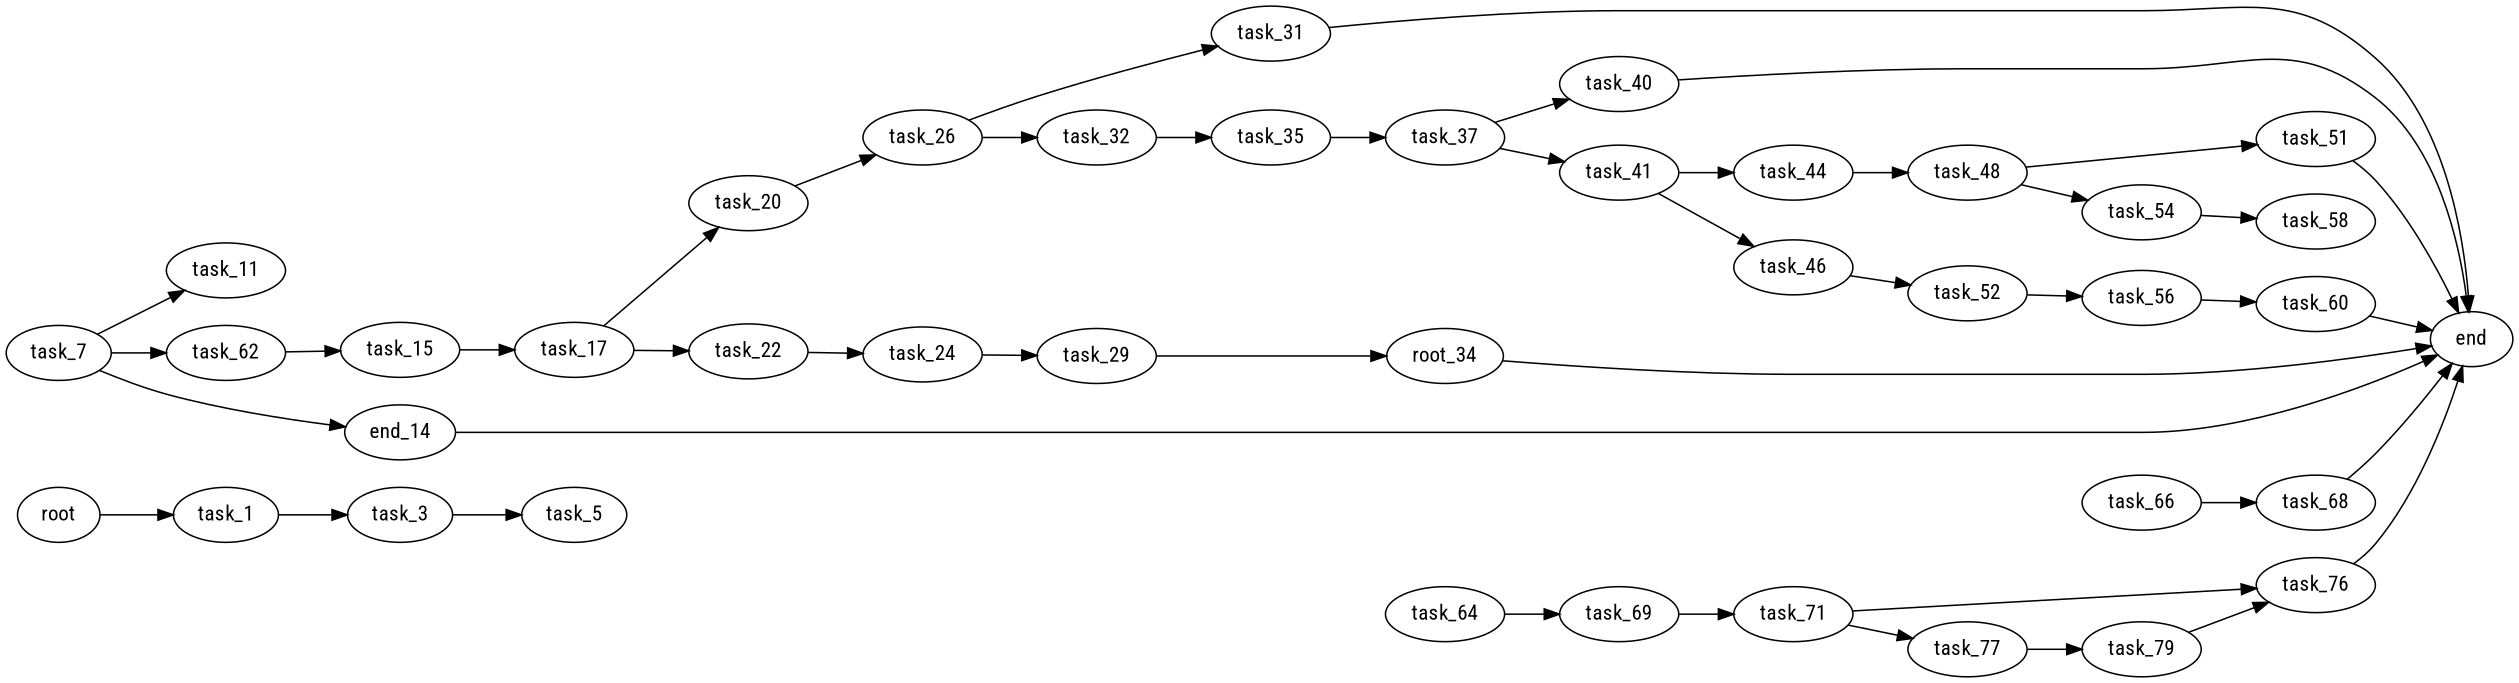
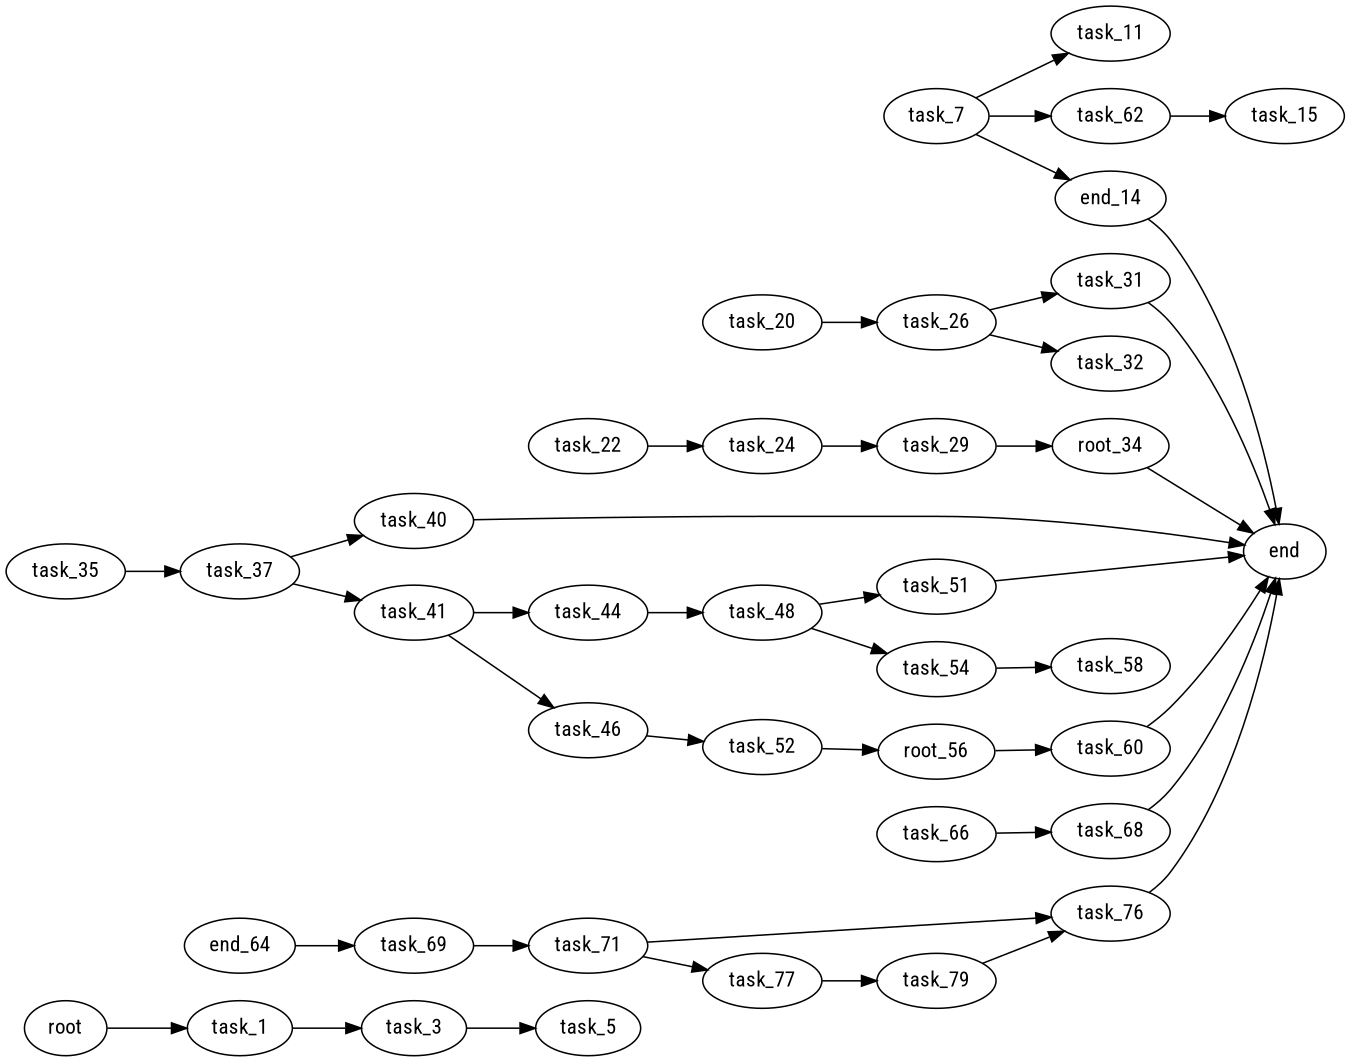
(1176, 138) -> none
(2142, 298) -> (936, 752)
(574, 350) -> none
(1445, 614) -> (240, 946)
